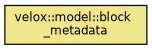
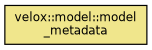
(76, 25) -> (76, 25)
